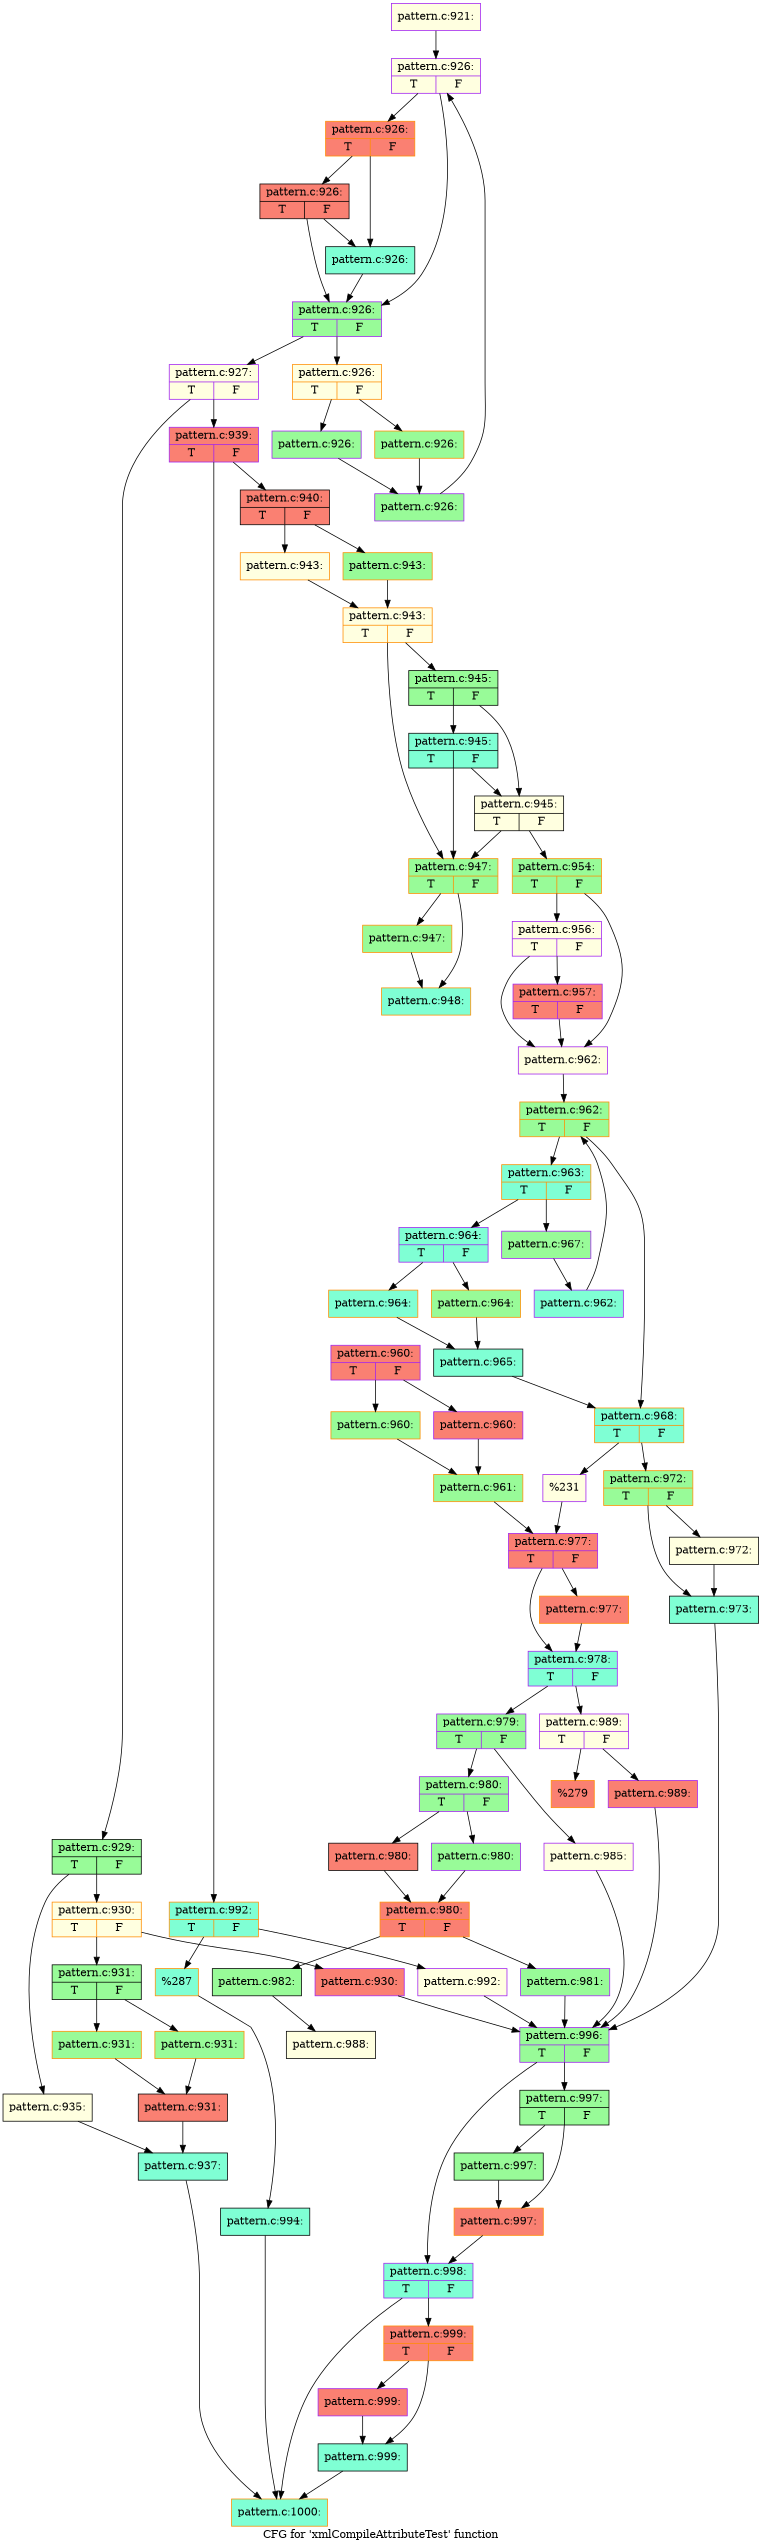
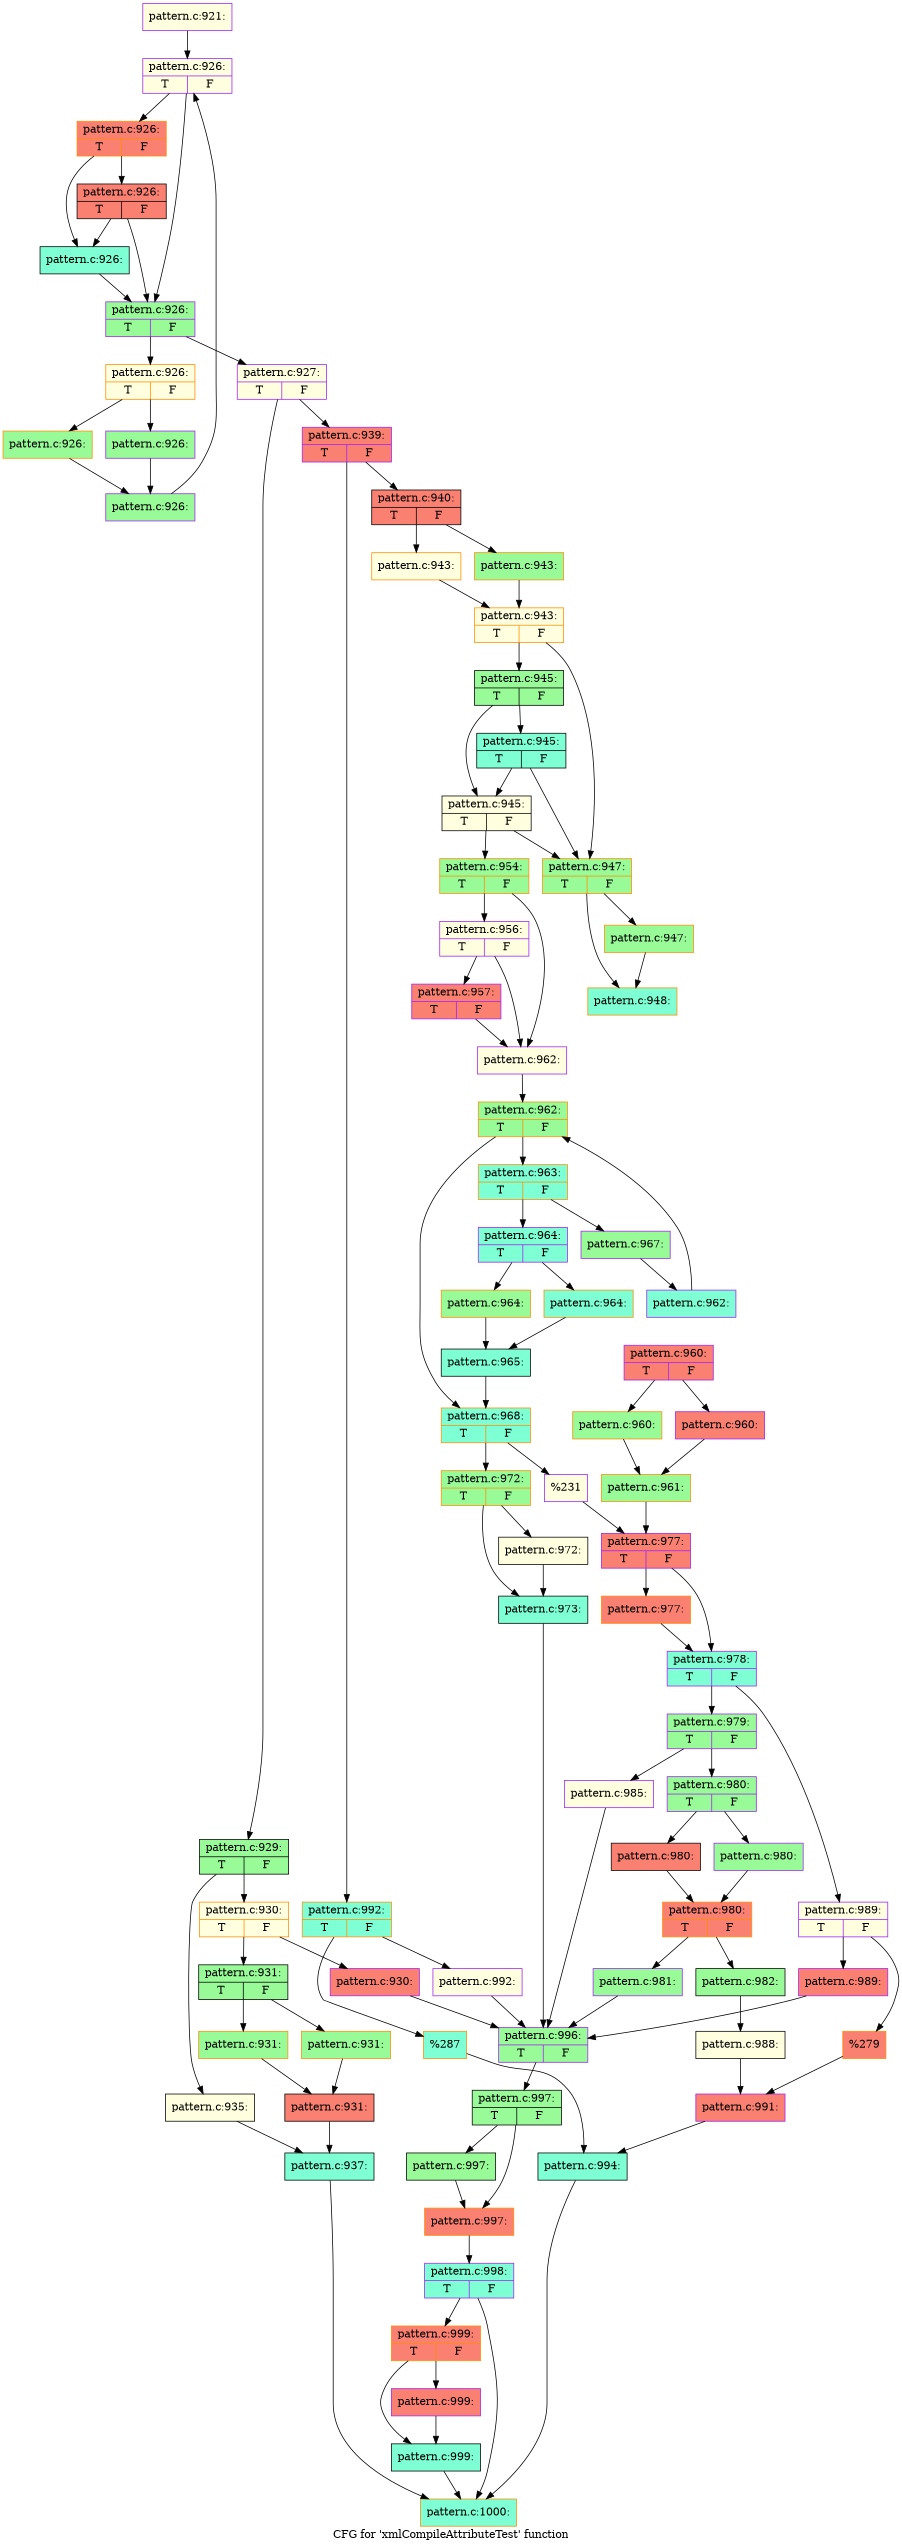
none -> (740, 2108)
(453, 2143) -> none
